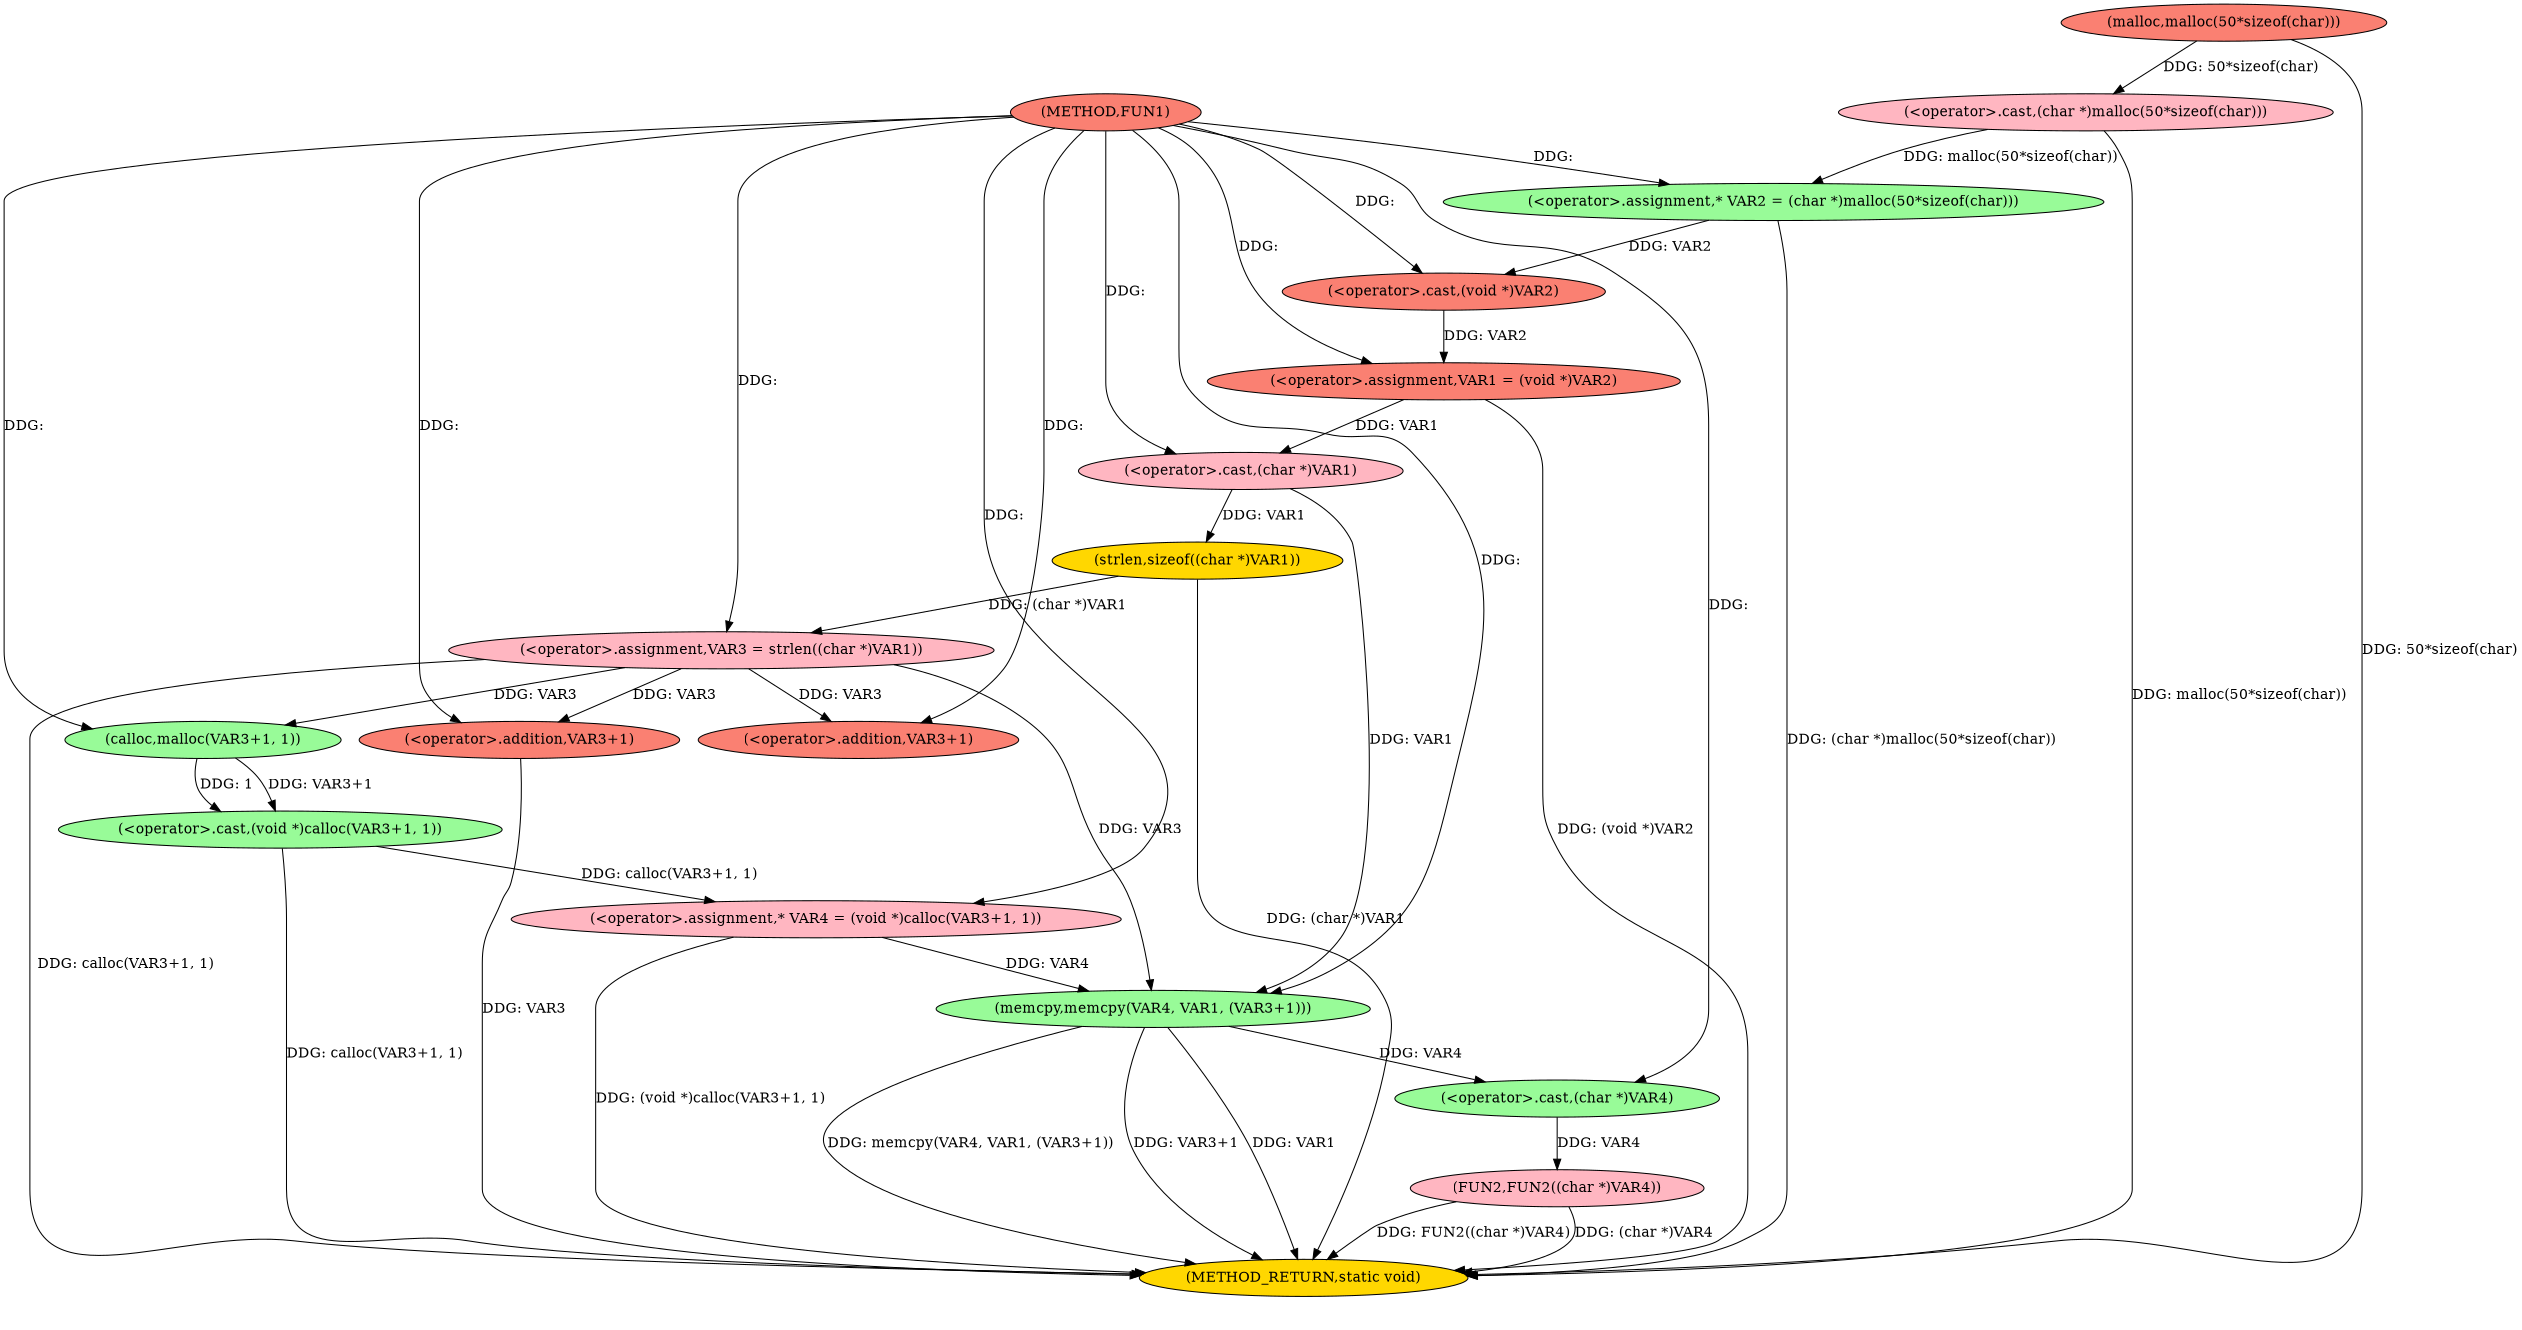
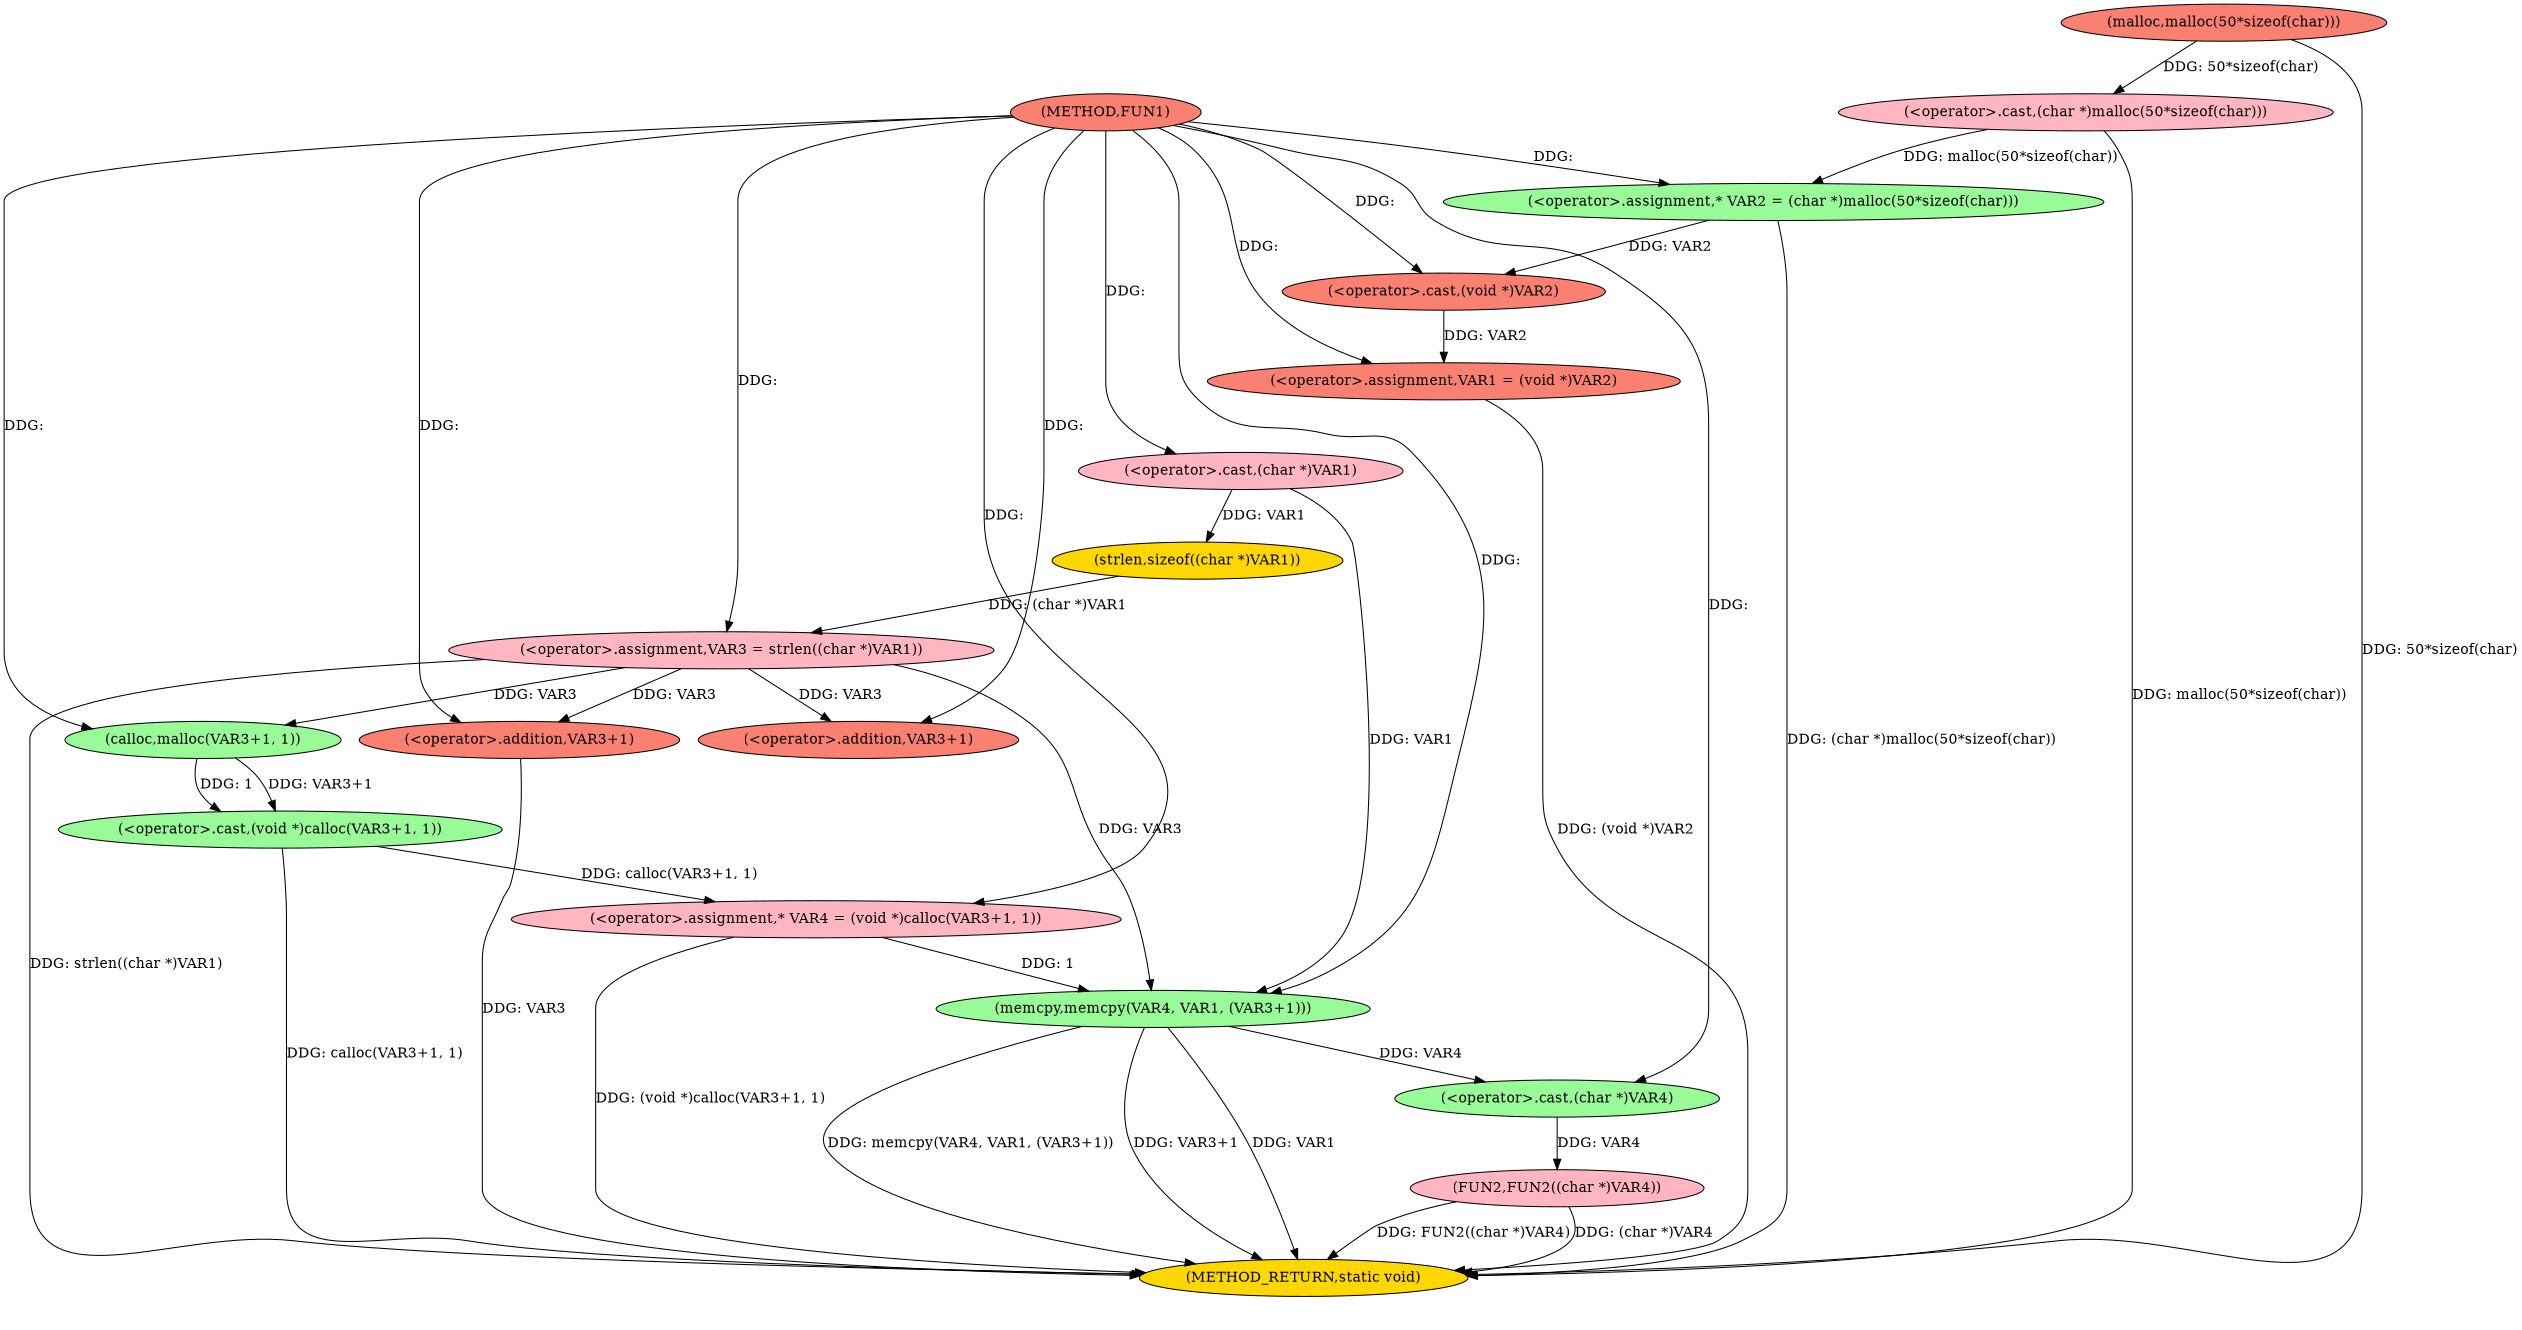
(1347, 424) -> none
(1269, 938) -> none
(126, 964) -> (126, 964)
(1048, 964) -> (1048, 964)
